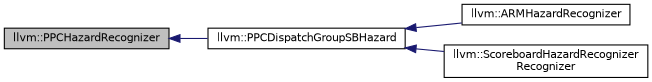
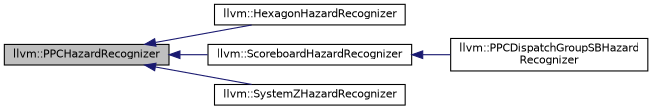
none -> (310, 15)
(546, 15) -> none
(307, 38) -> (310, 55)
(546, 61) -> (549, 55)
none -> (310, 95)
